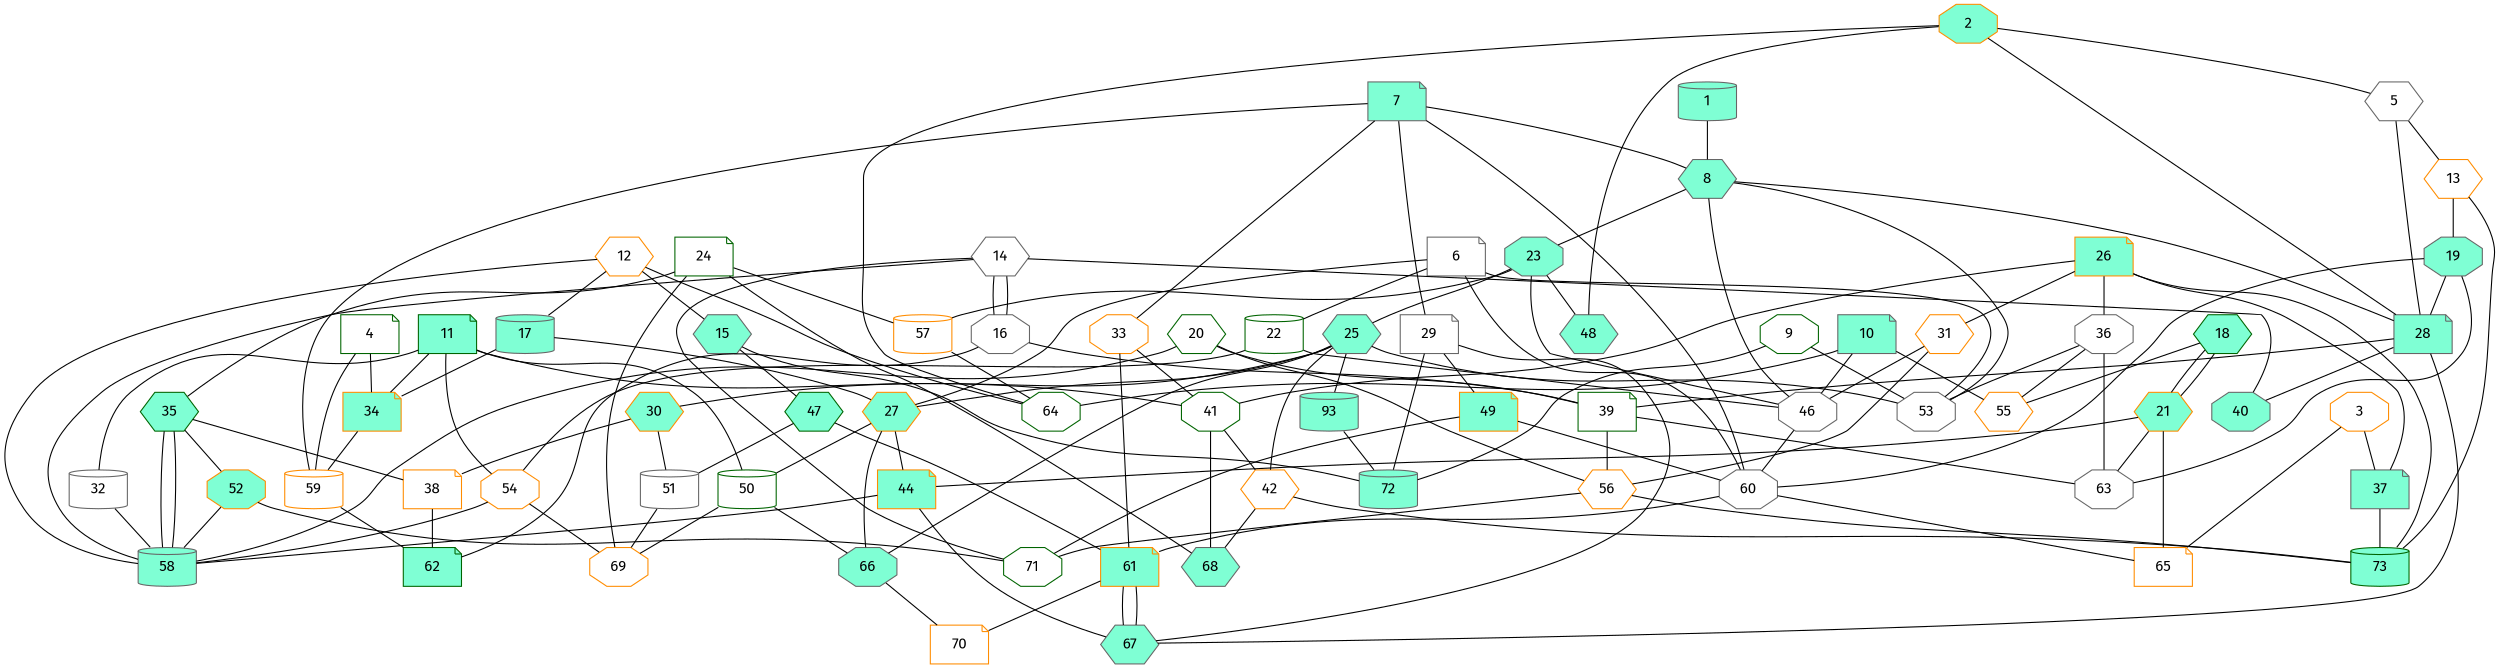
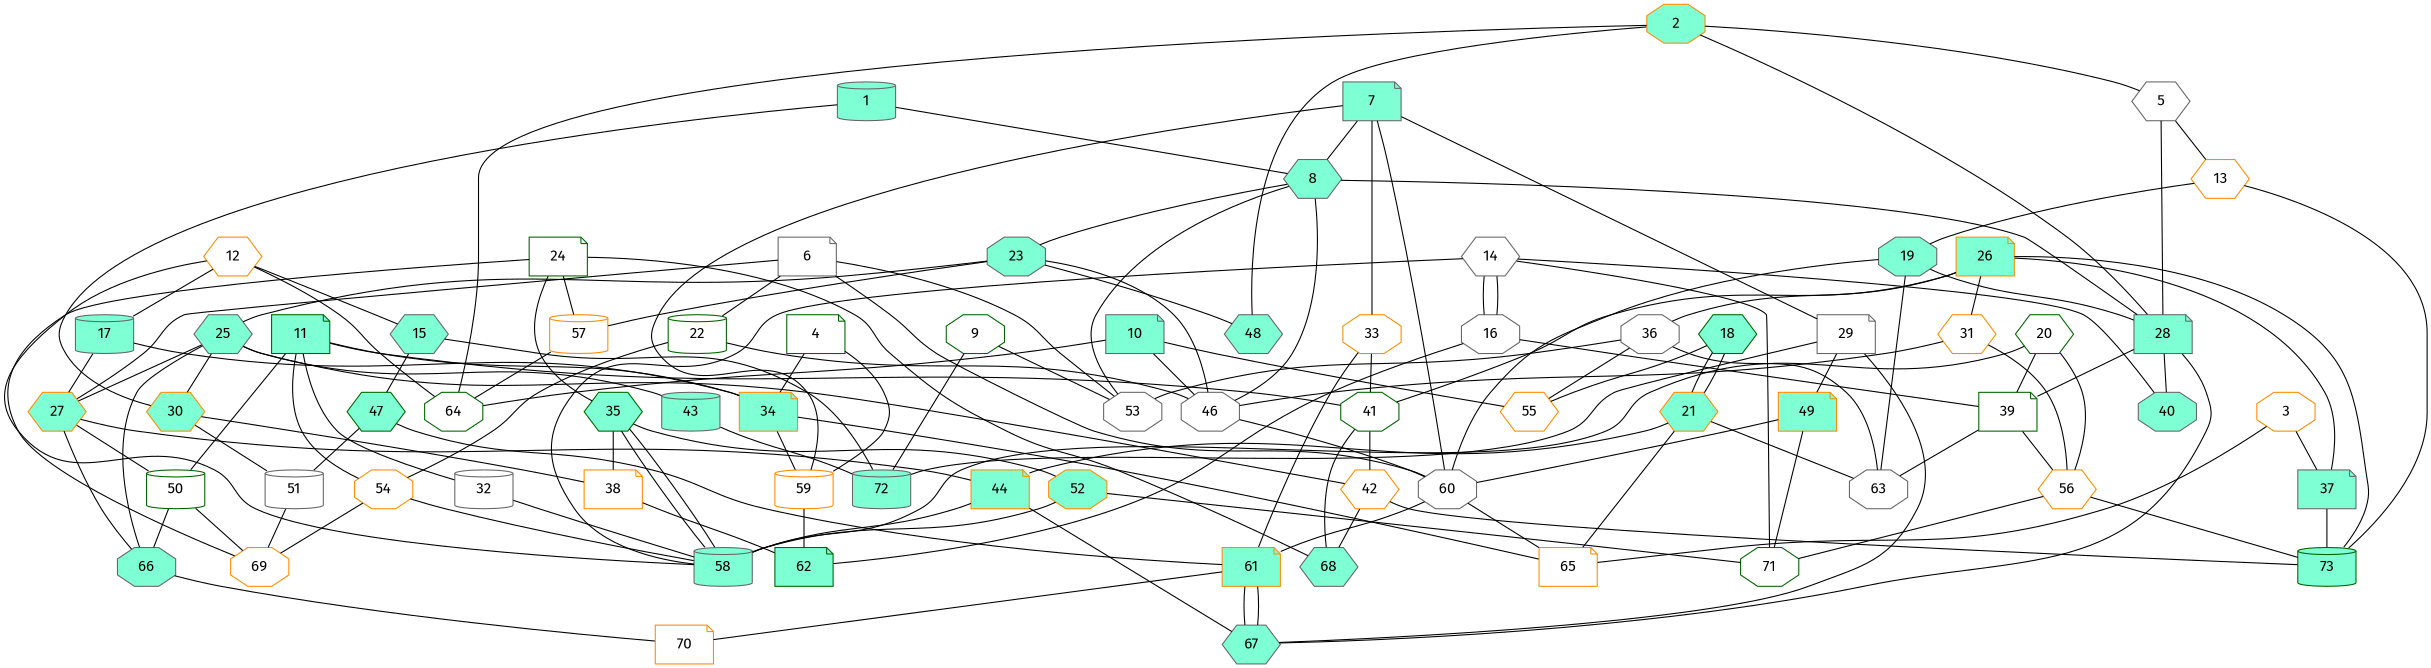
none -> (364, 177)
(1740, 382) -> none
(1329, 412) -> (691, 412)
none -> (1151, 477)
